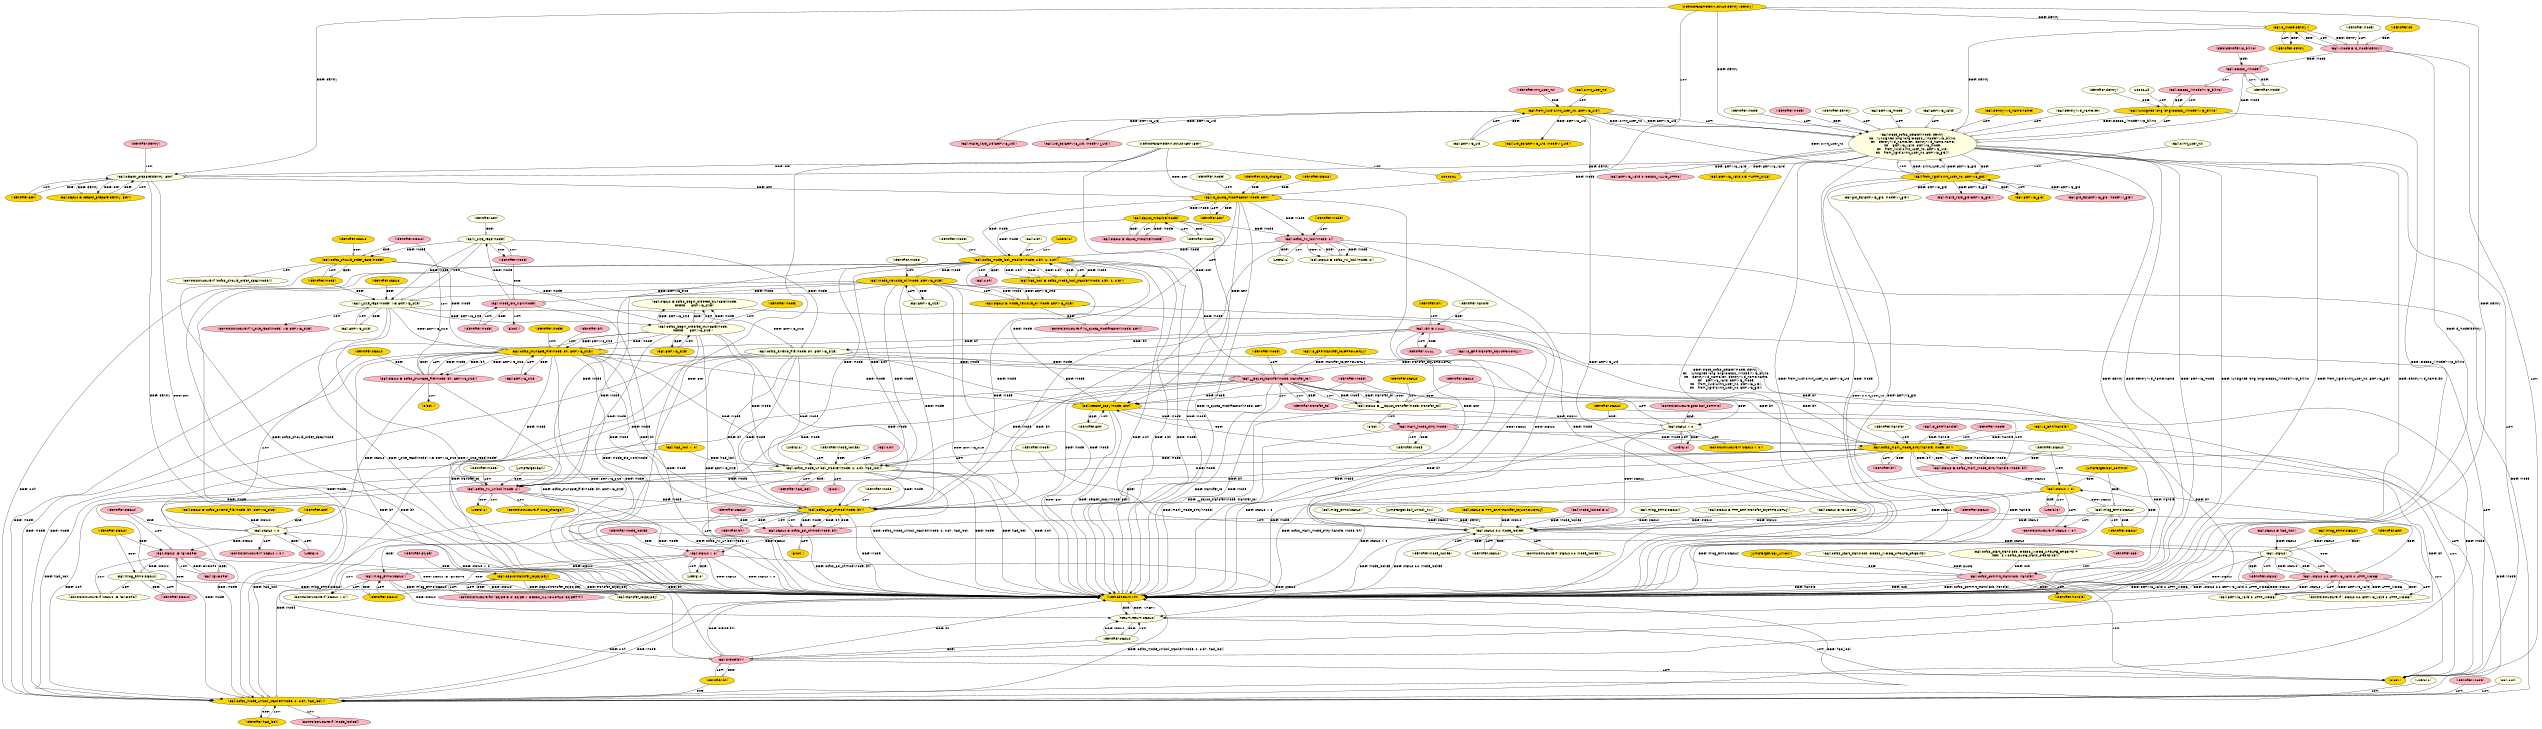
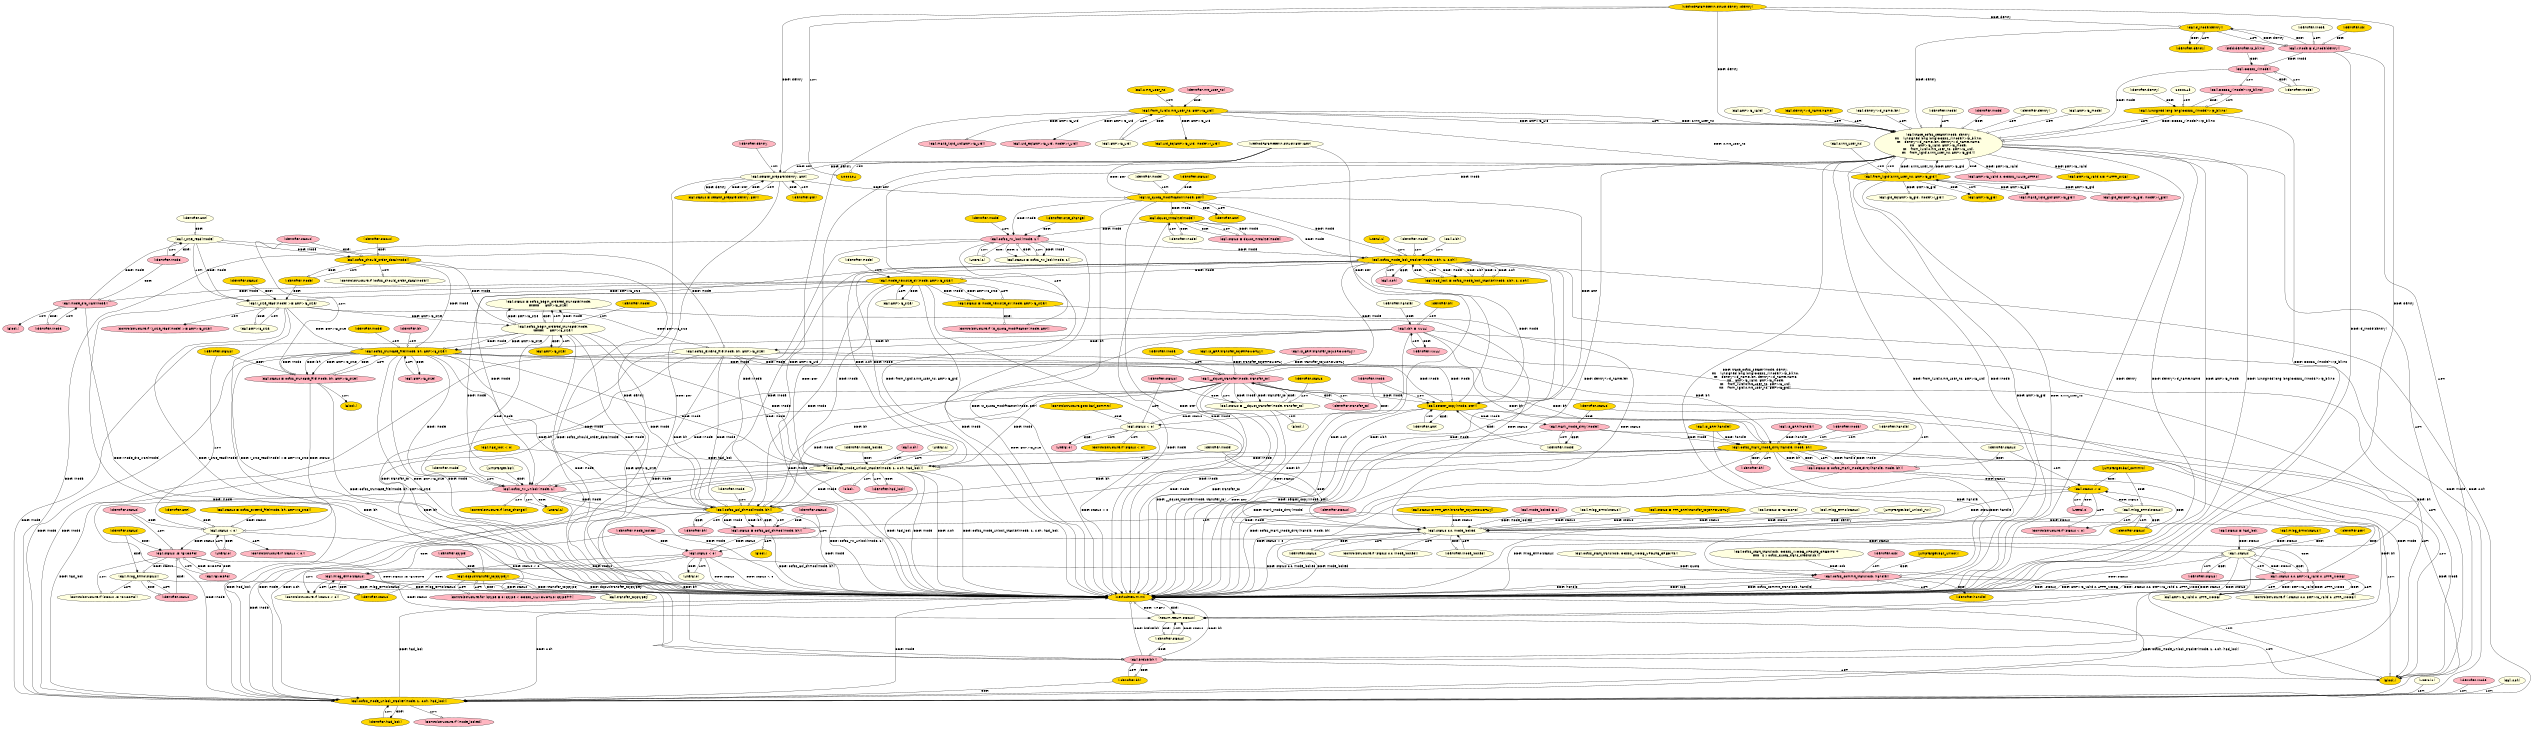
(1251, 186) -> (1042, 228)
(1186, 274) -> (1020, 274)
(1691, 406) -> (1081, 406)
(1749, 510) -> (1690, 510)
